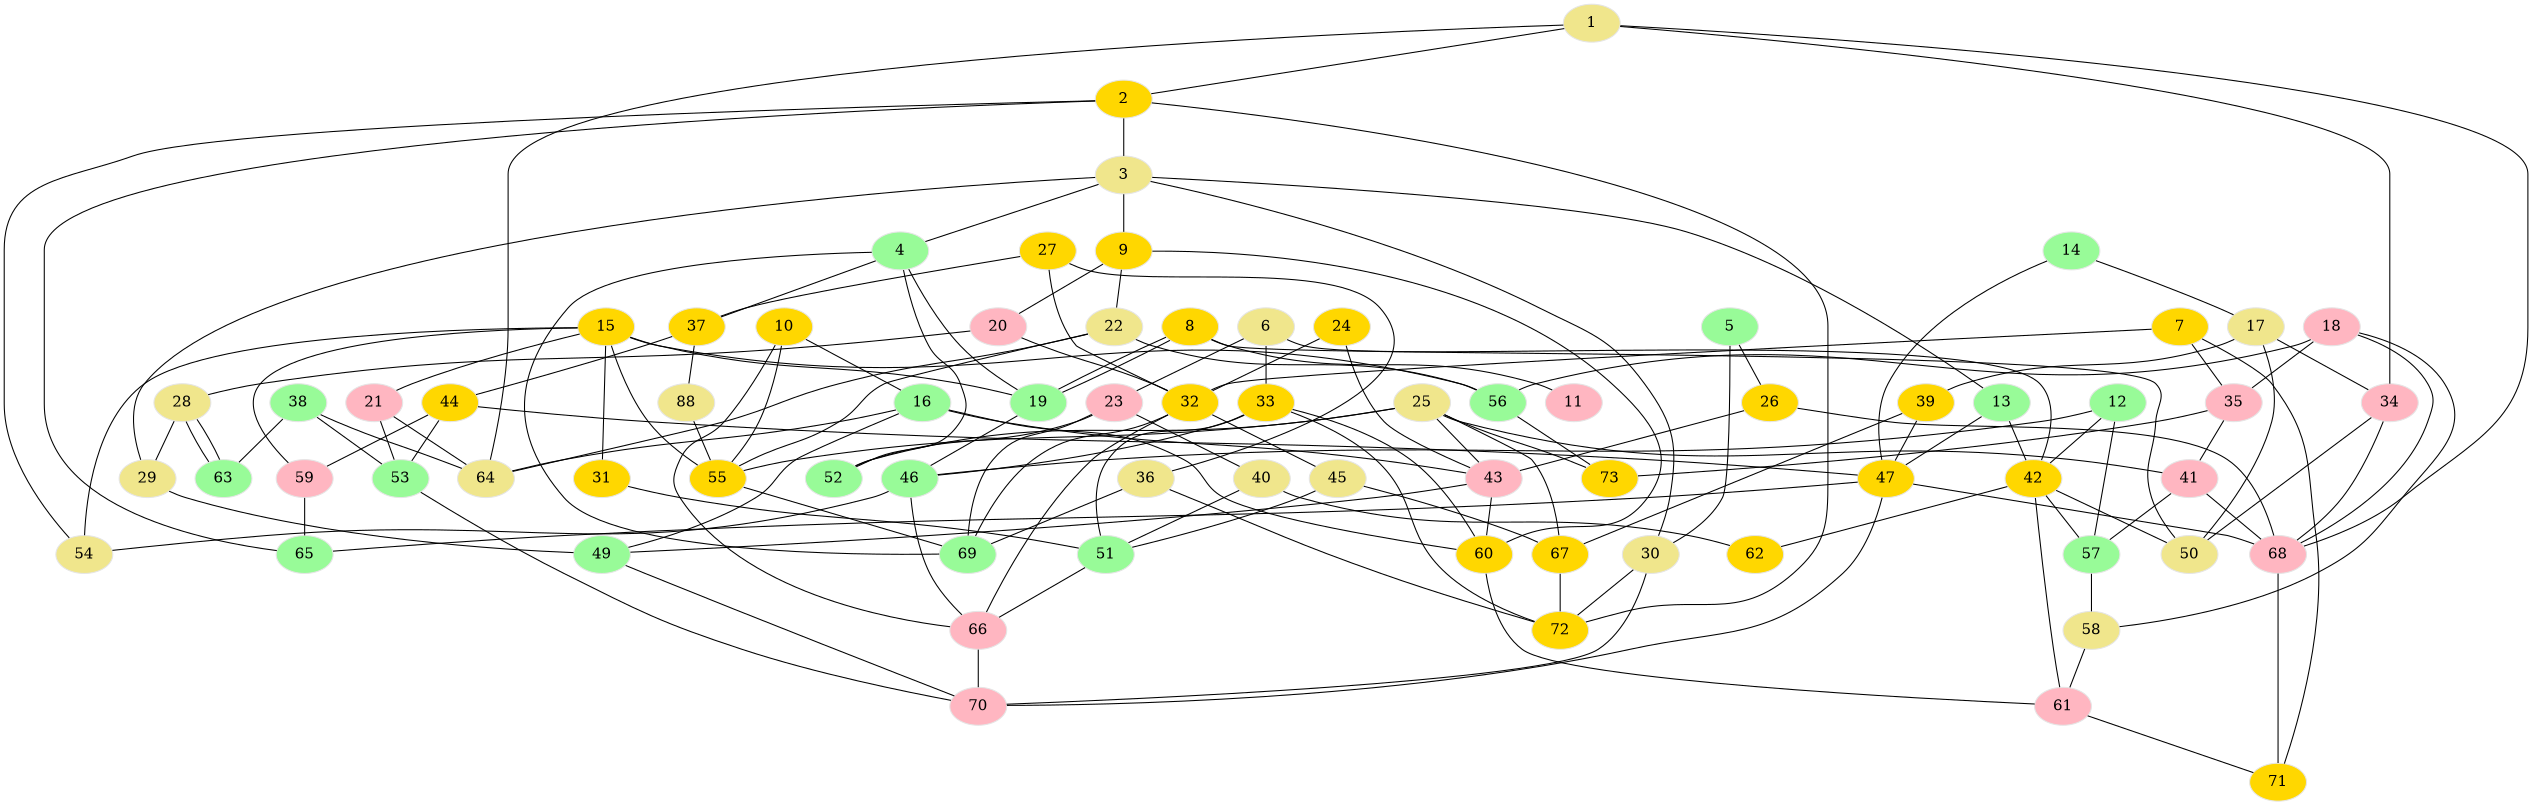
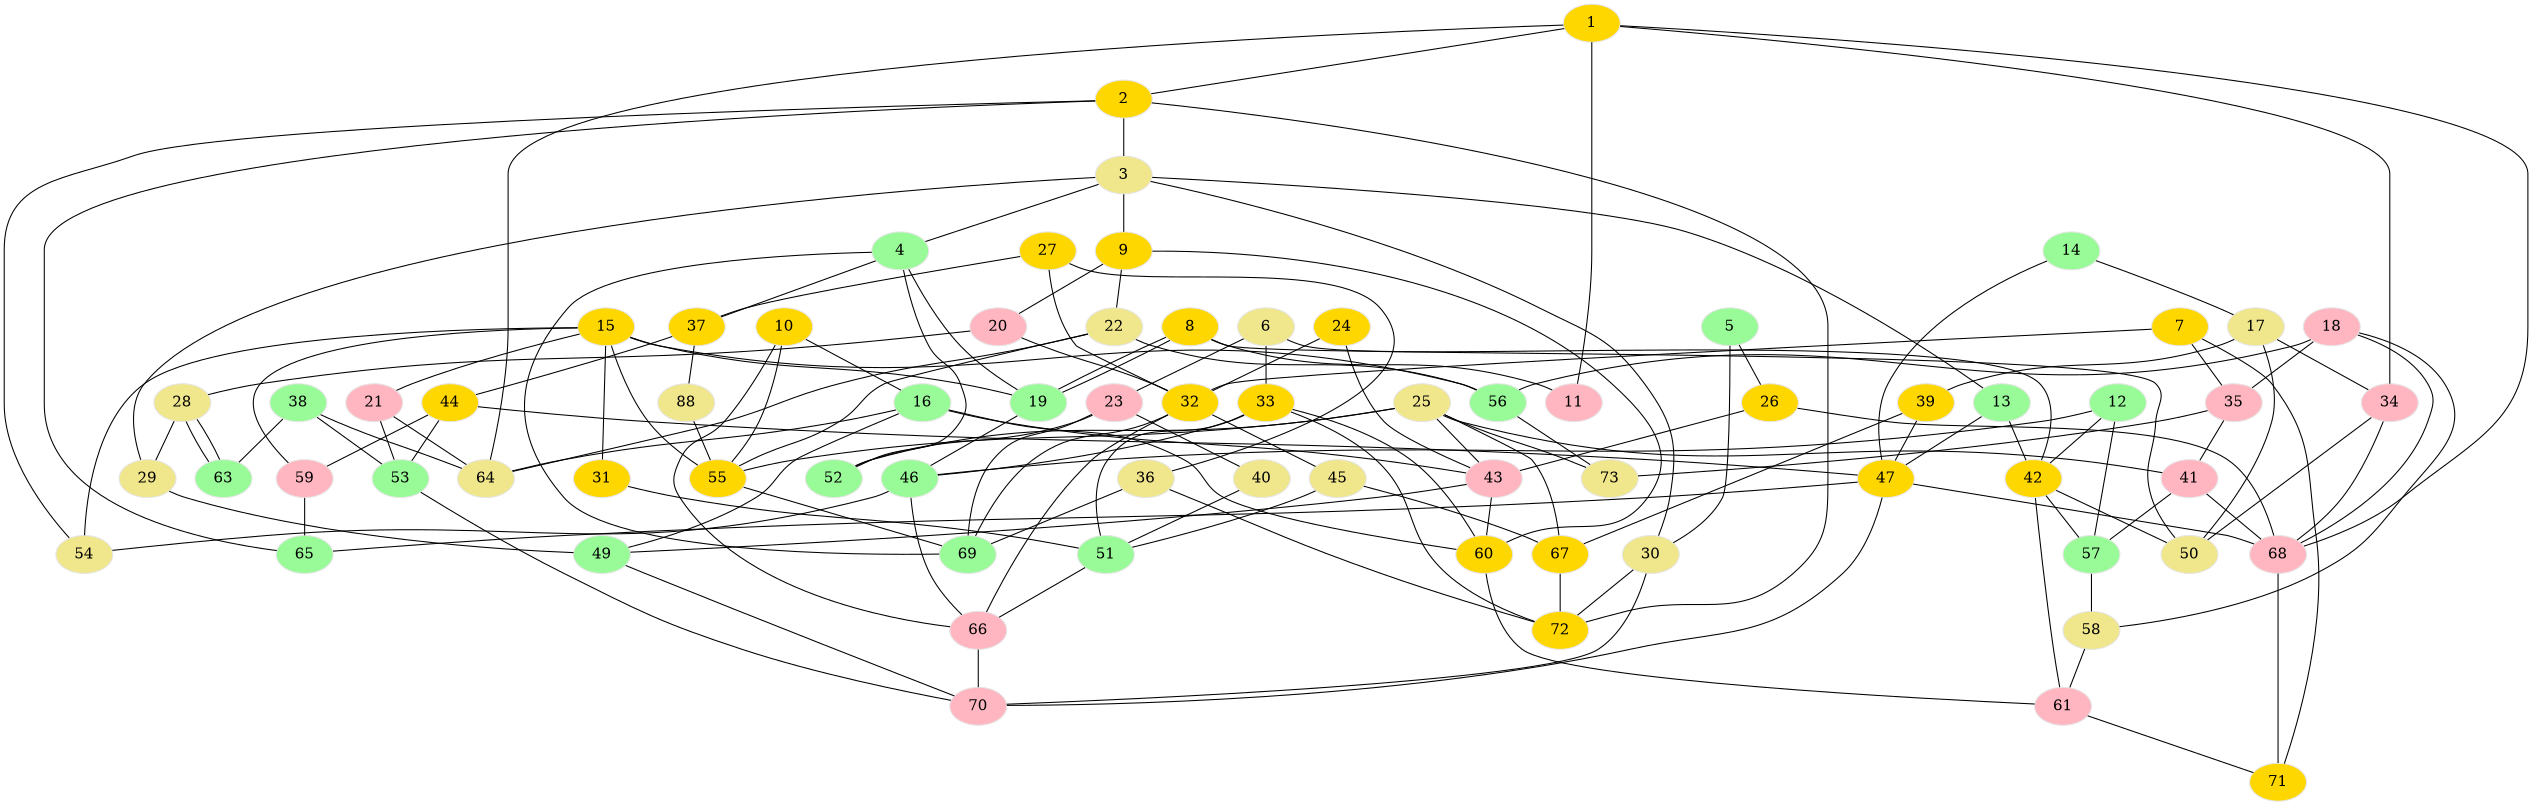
(1592, 23) -> (1592, 23)
none -> (1592, 205)
(1610, 479) -> (1610, 479)
(1755, 554) -> none
